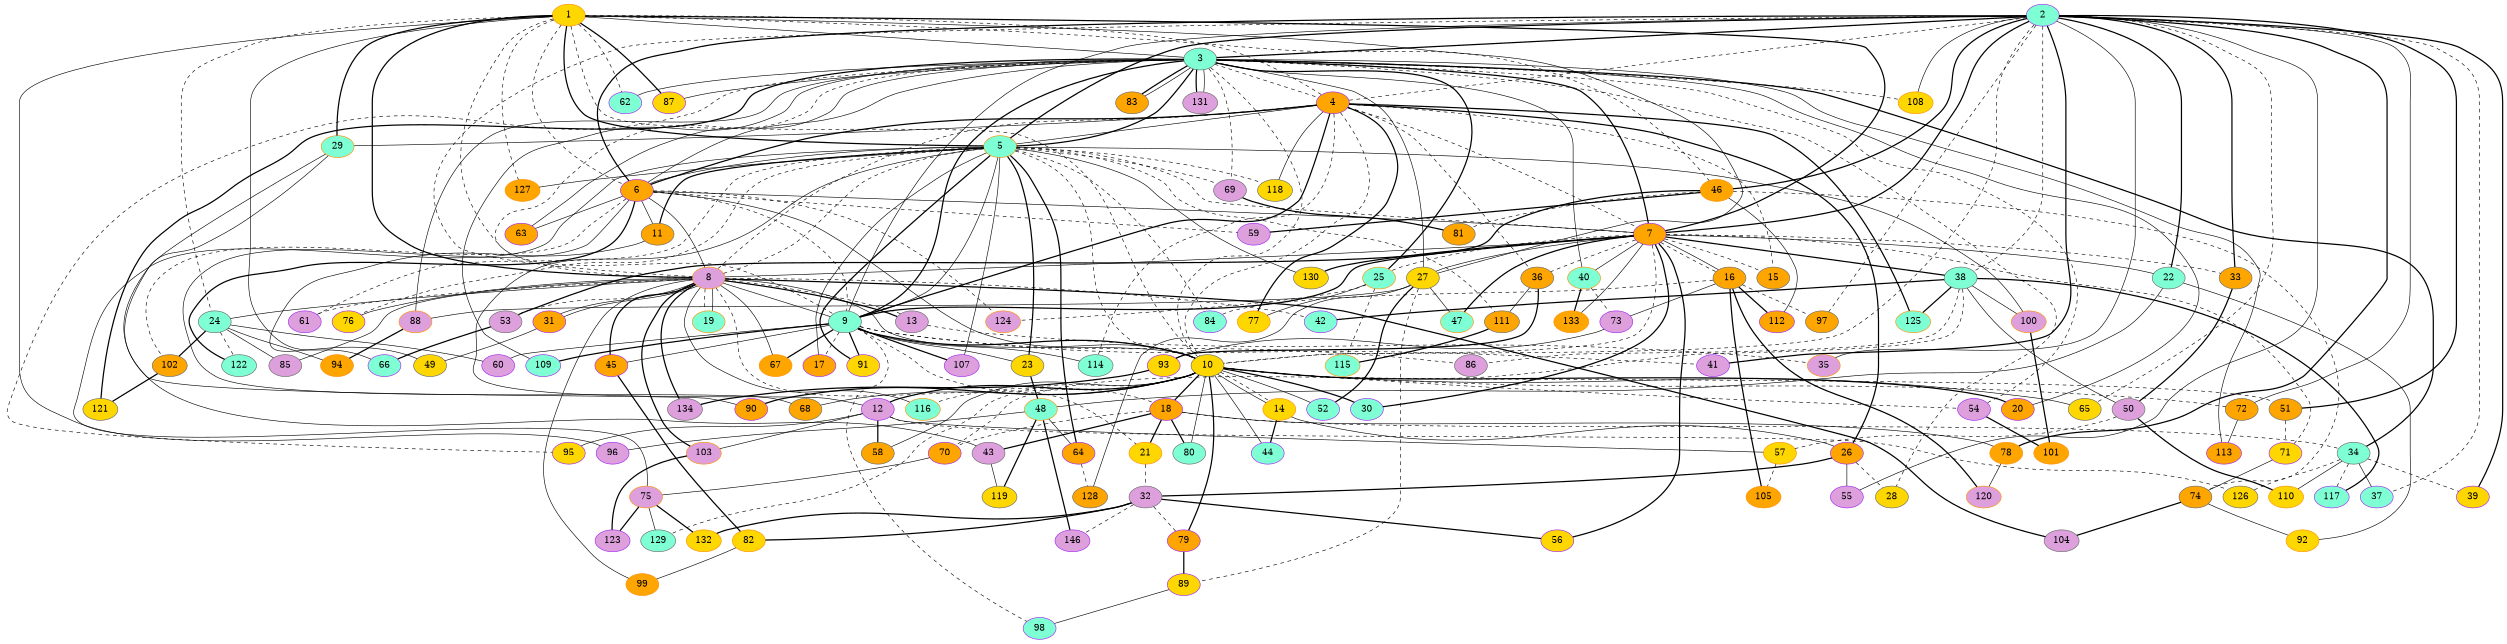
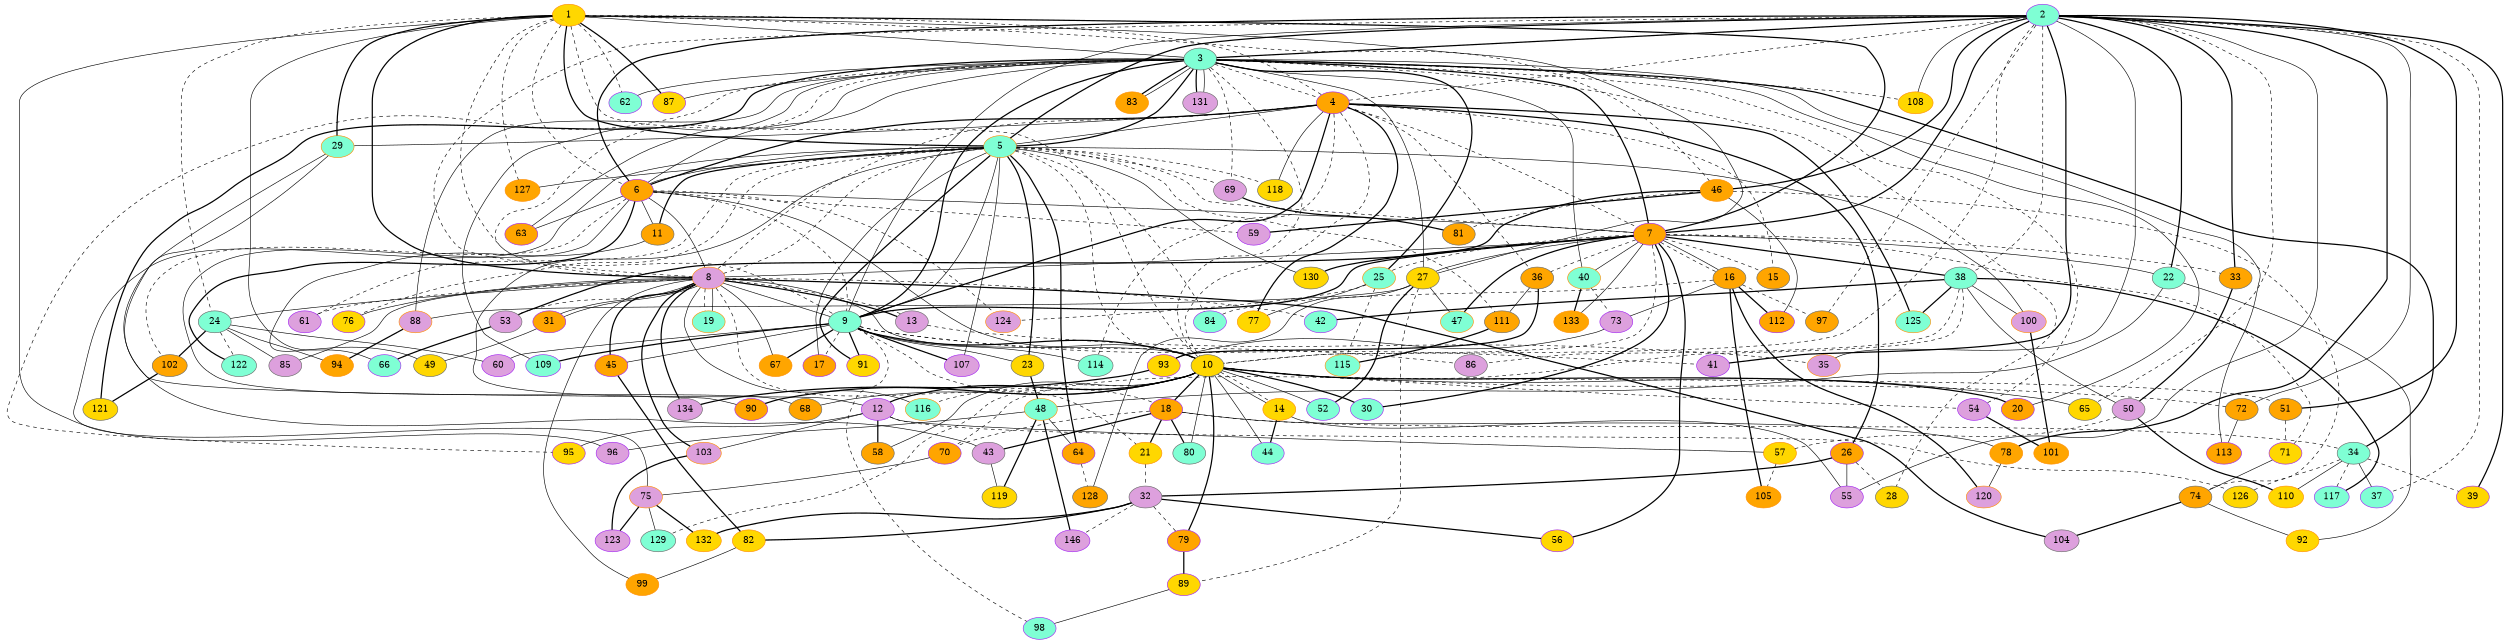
(1132, 103) -> (1132, 103)
(1563, 433) -> (1577, 422)
